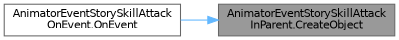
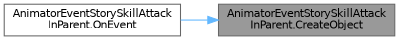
(92, 20) -> (92, 20)
